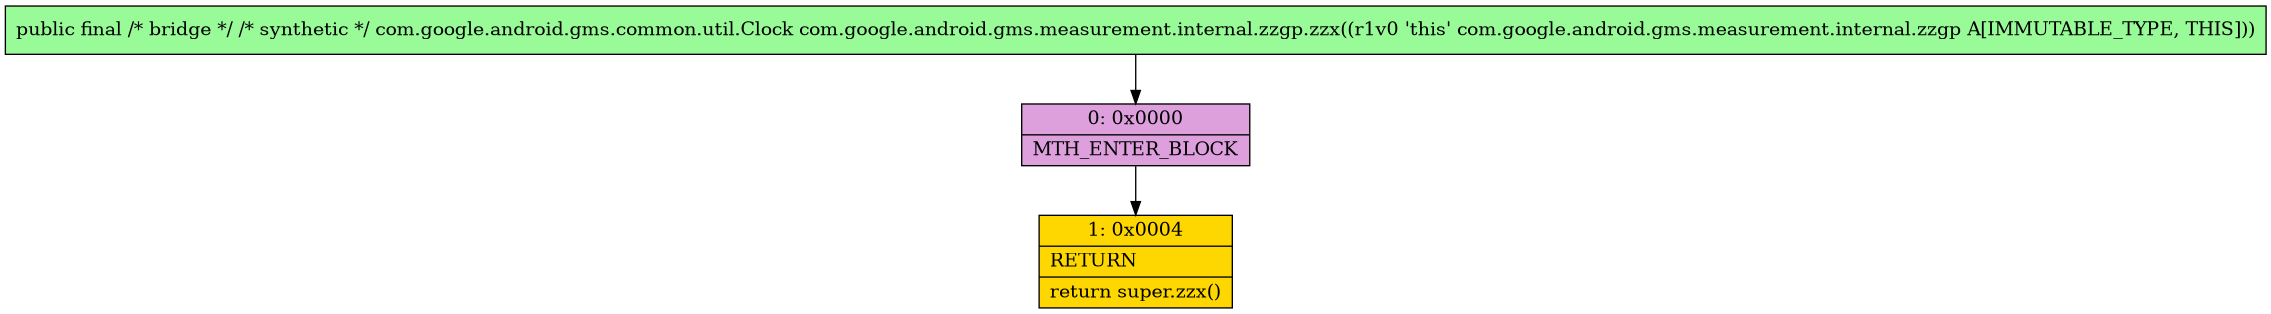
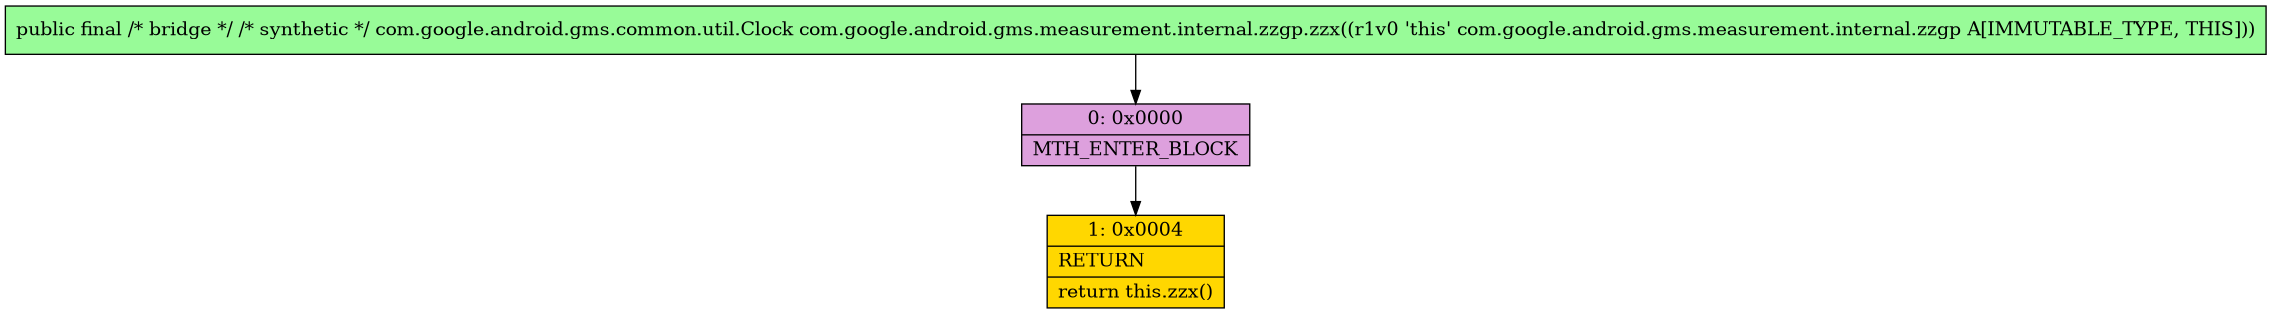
(1136, 292) -> (1136, 292)
